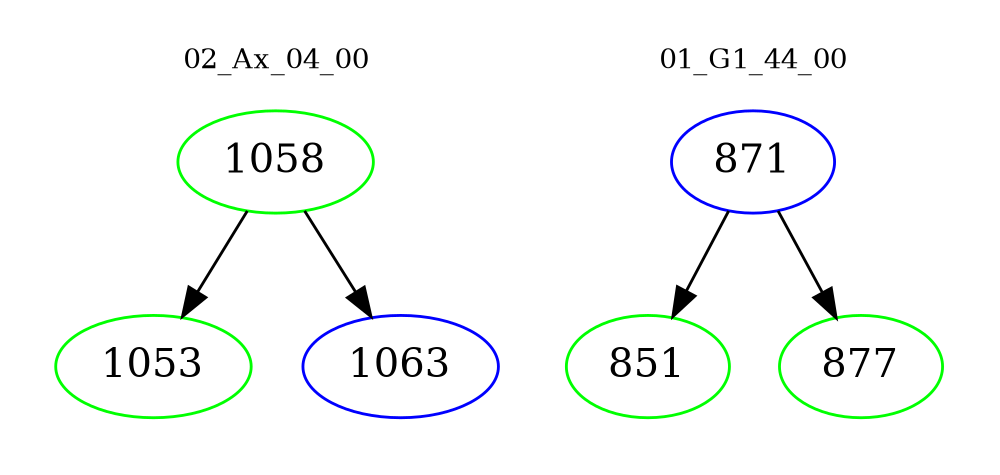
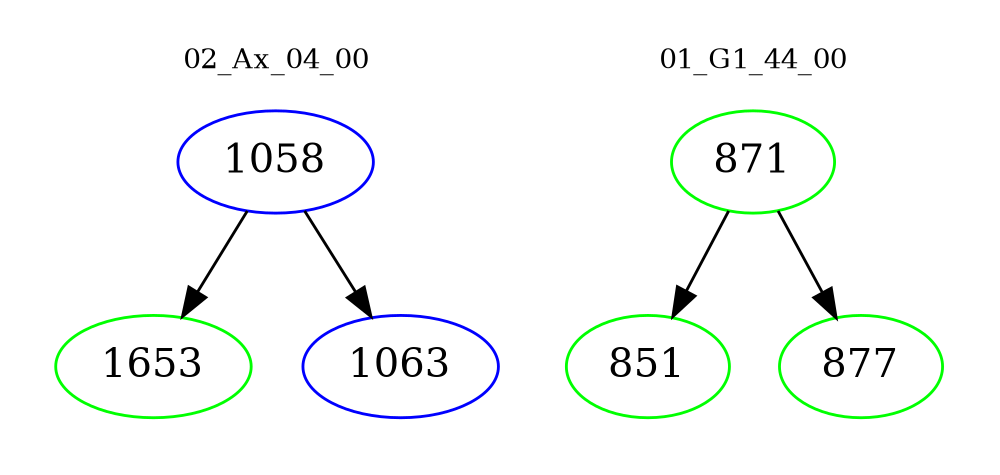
(276, 162) -> (276, 162)
(753, 162) -> (753, 162)
(153, 367) -> (153, 367)
